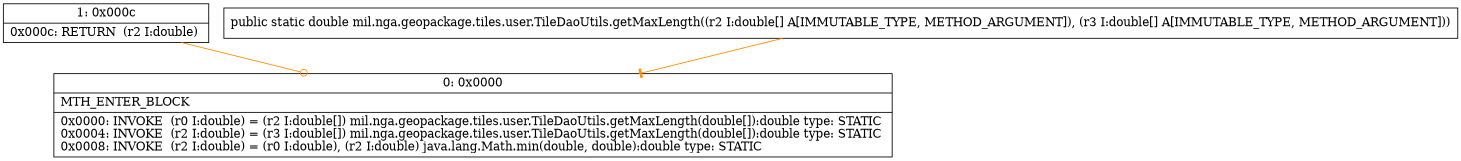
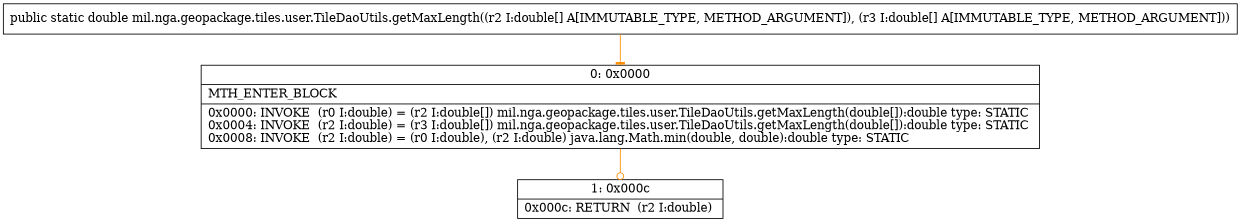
(241, 57) -> (620, 161)
